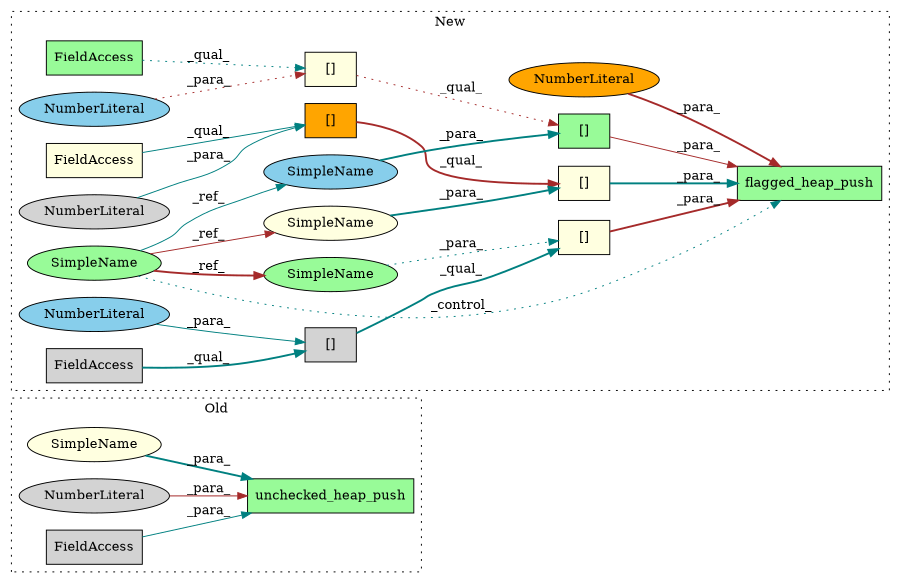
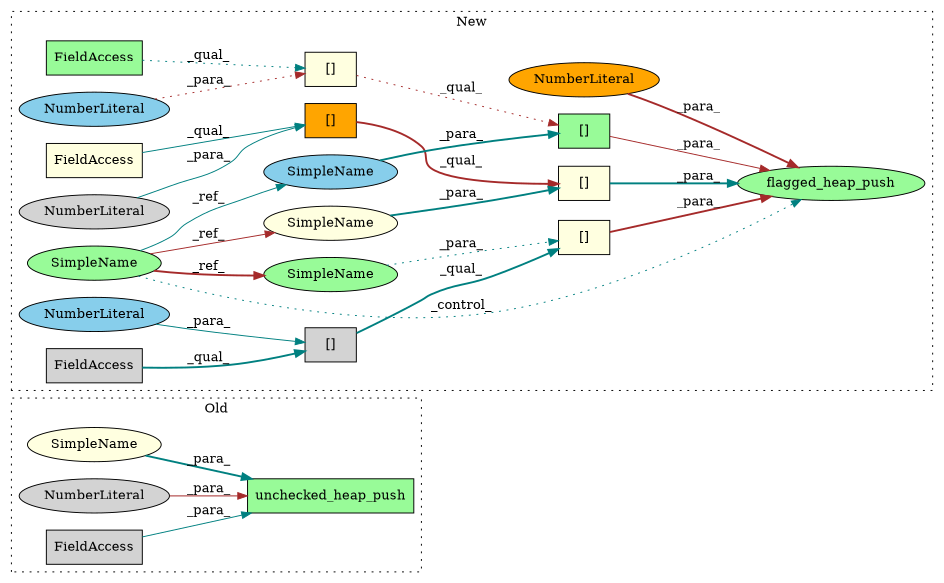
(810, 183) -> (831, 183)
